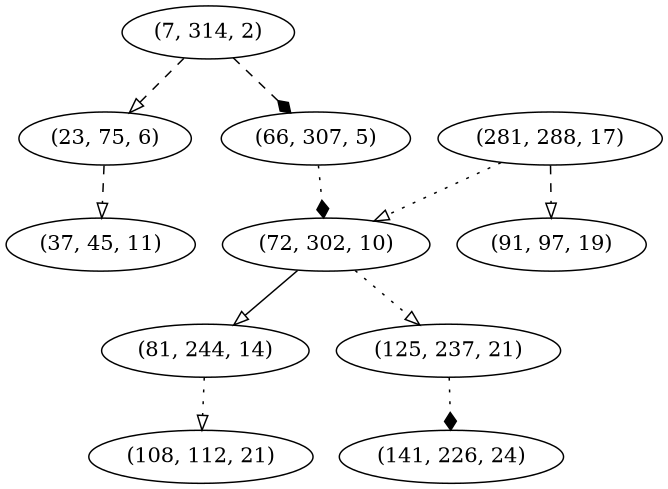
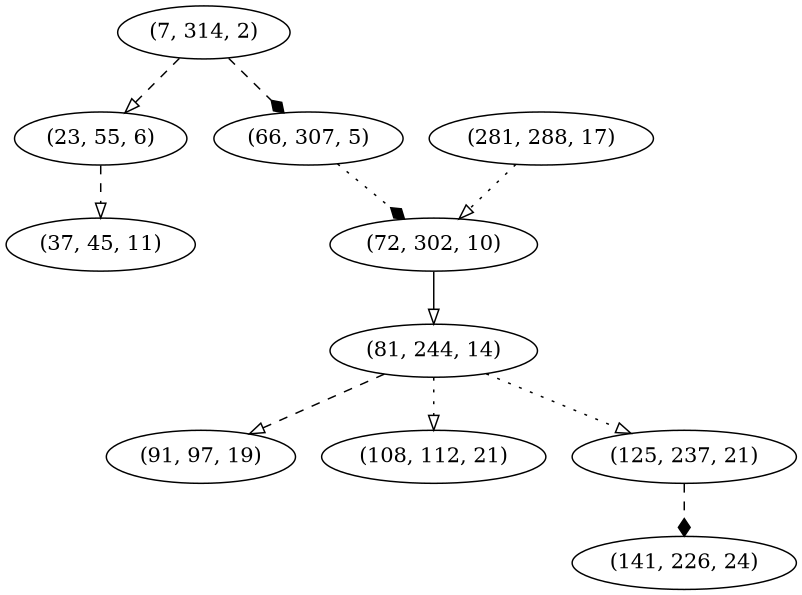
(105, 139) -> (101, 139)
(551, 184) -> (324, 401)
(382, 293) -> (552, 401)
(450, 395) -> (684, 501)
